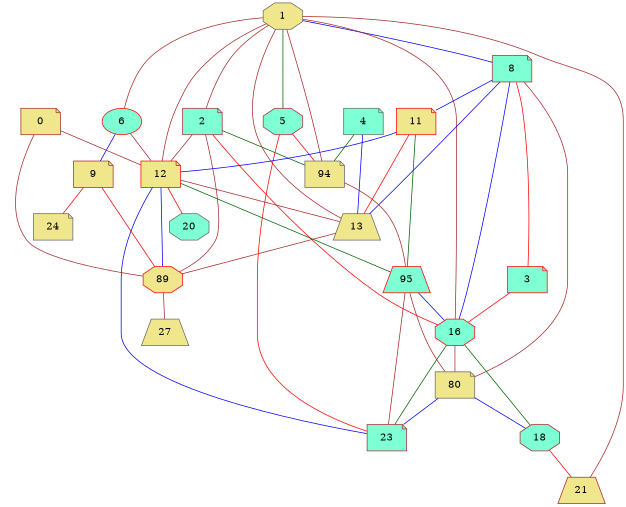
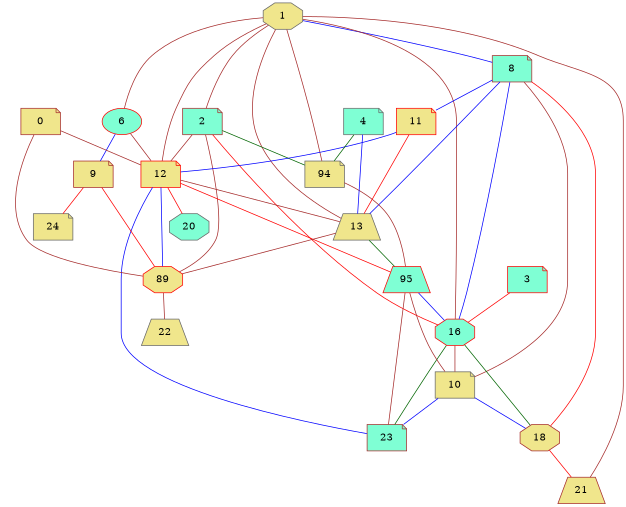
(283, 122) -> none
(528, 174) -> (595, 248)
(411, 201) -> (382, 253)
(286, 228) -> (286, 228)
(165, 332) -> (165, 332)
(455, 385) -> (455, 385)
(540, 438) -> (540, 438)
